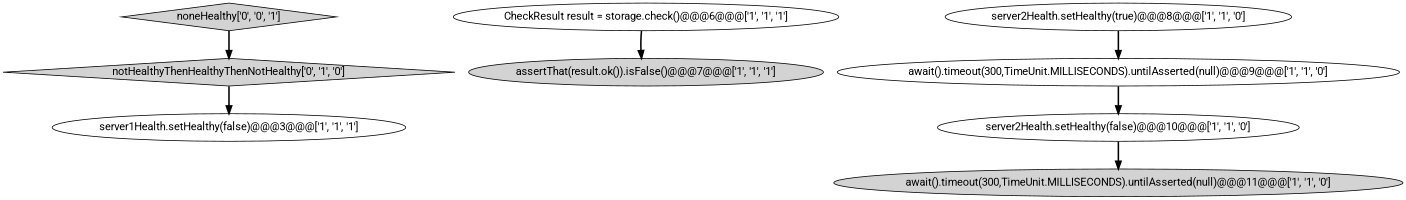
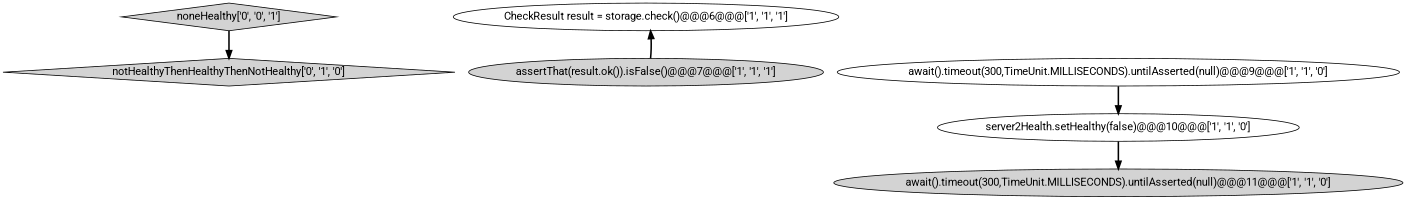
(1118, 17) -> none
(641, 41) -> (651, 48)
(229, 127) -> none
